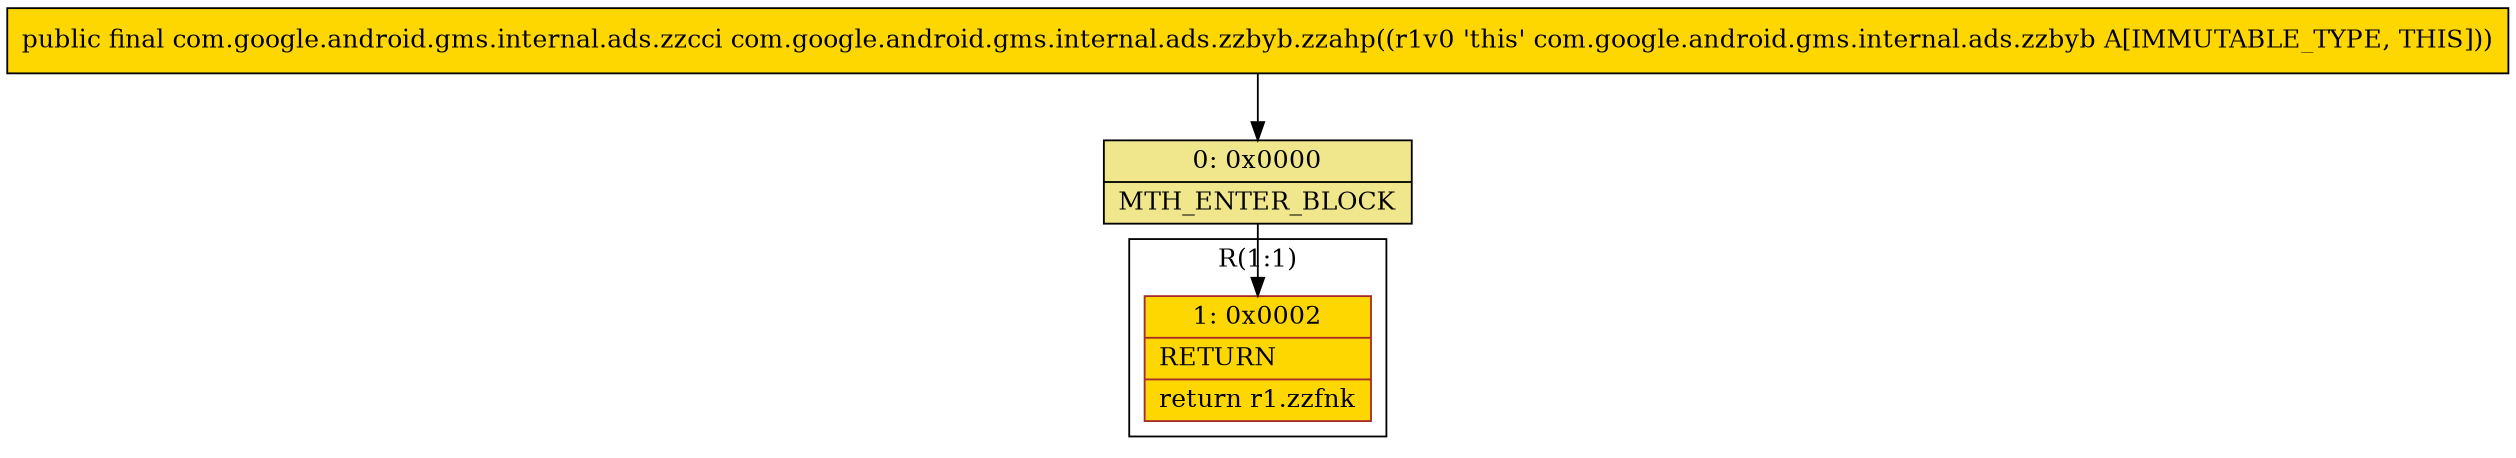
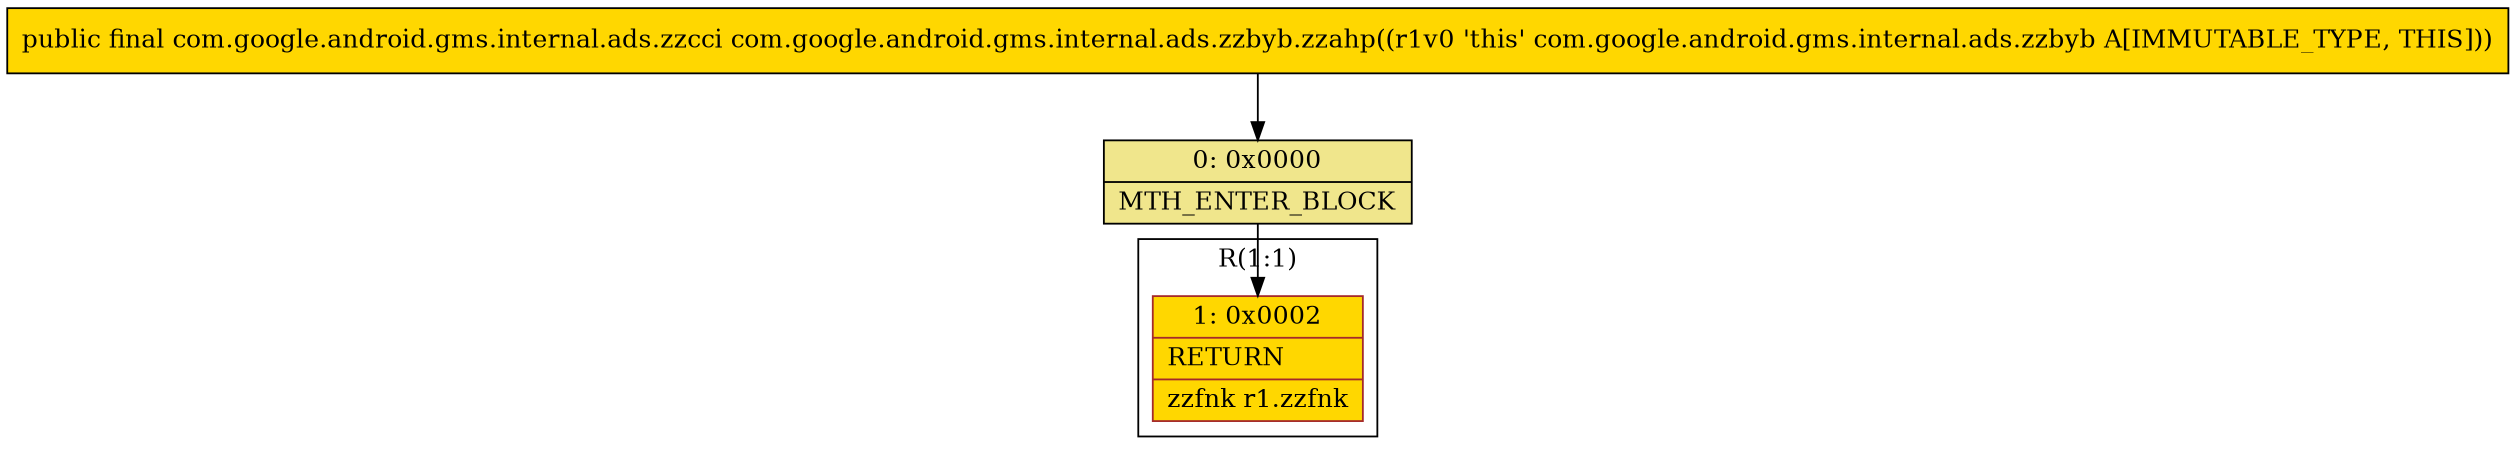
(1258, 399) -> (1258, 399)
